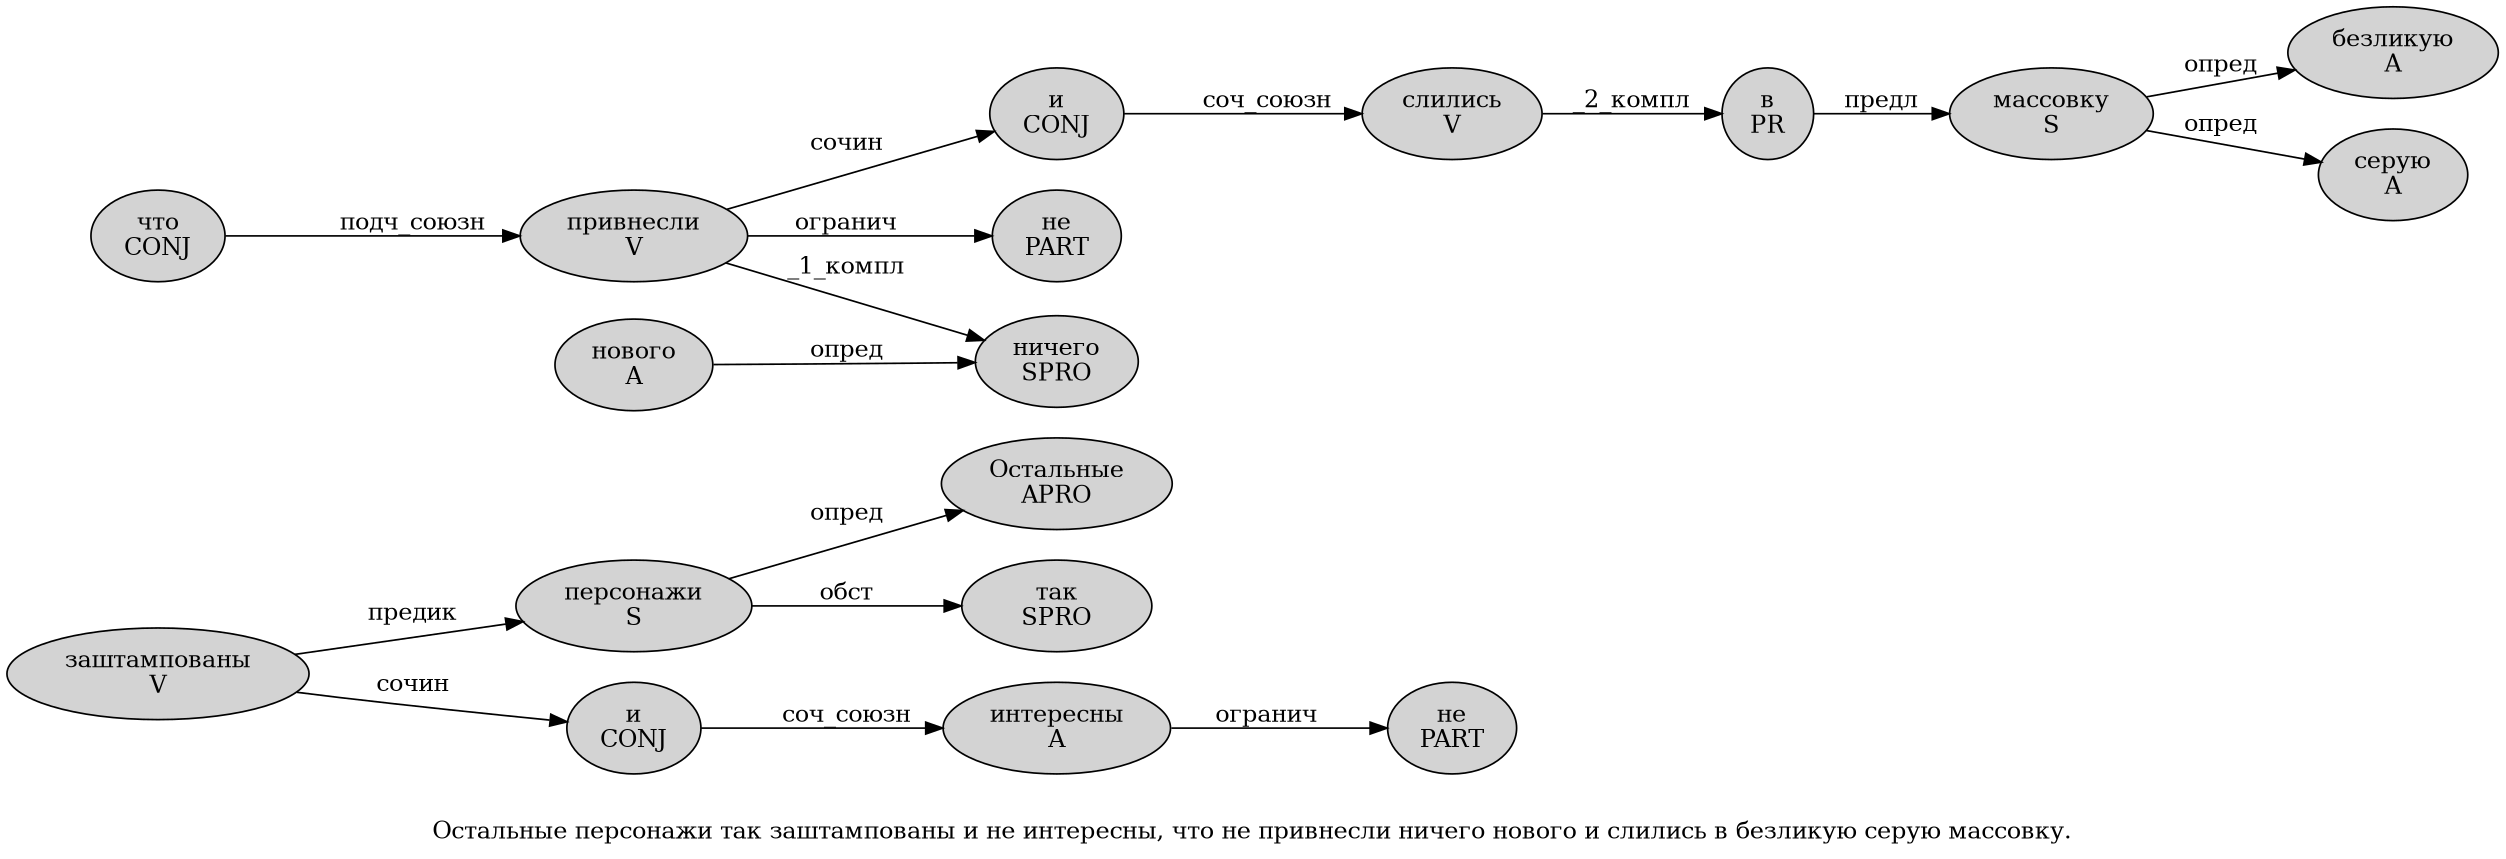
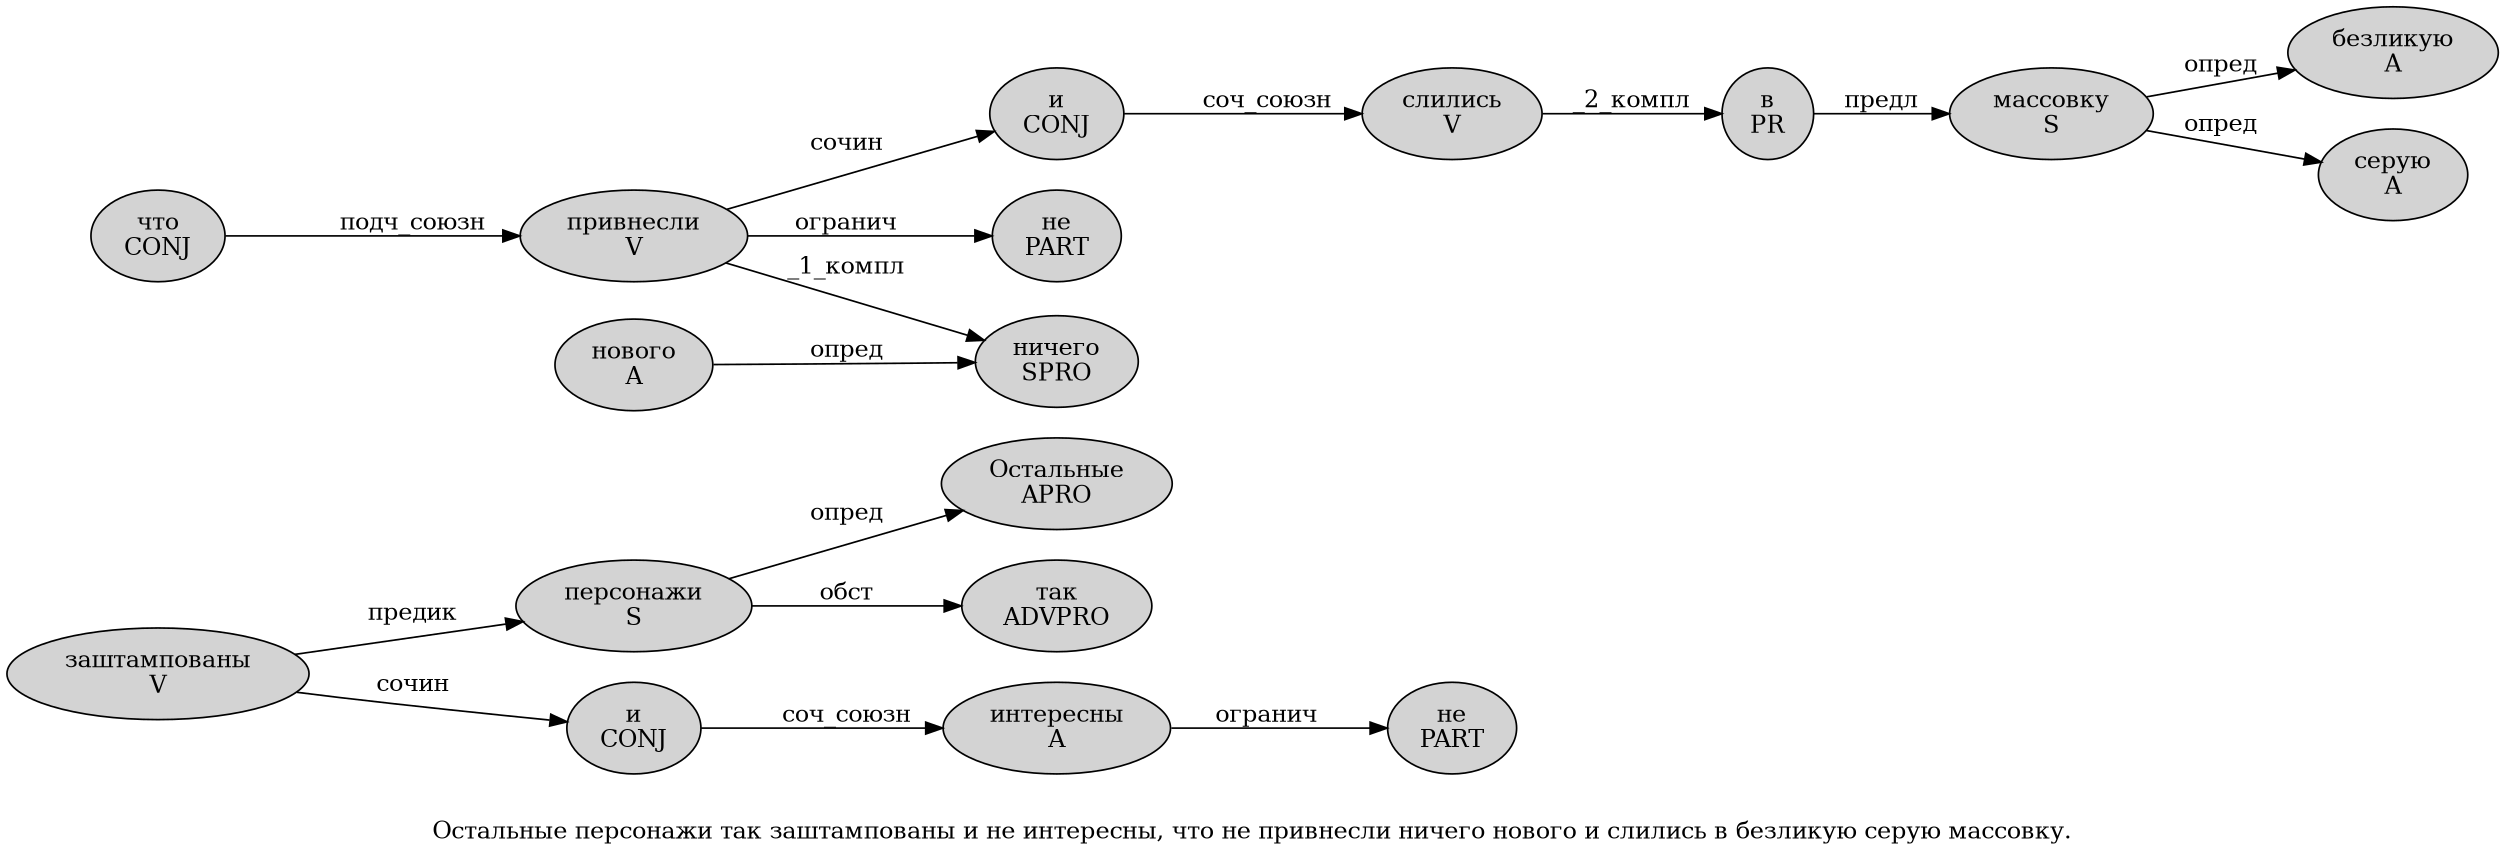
(1057, 606) -> (1057, 606)
